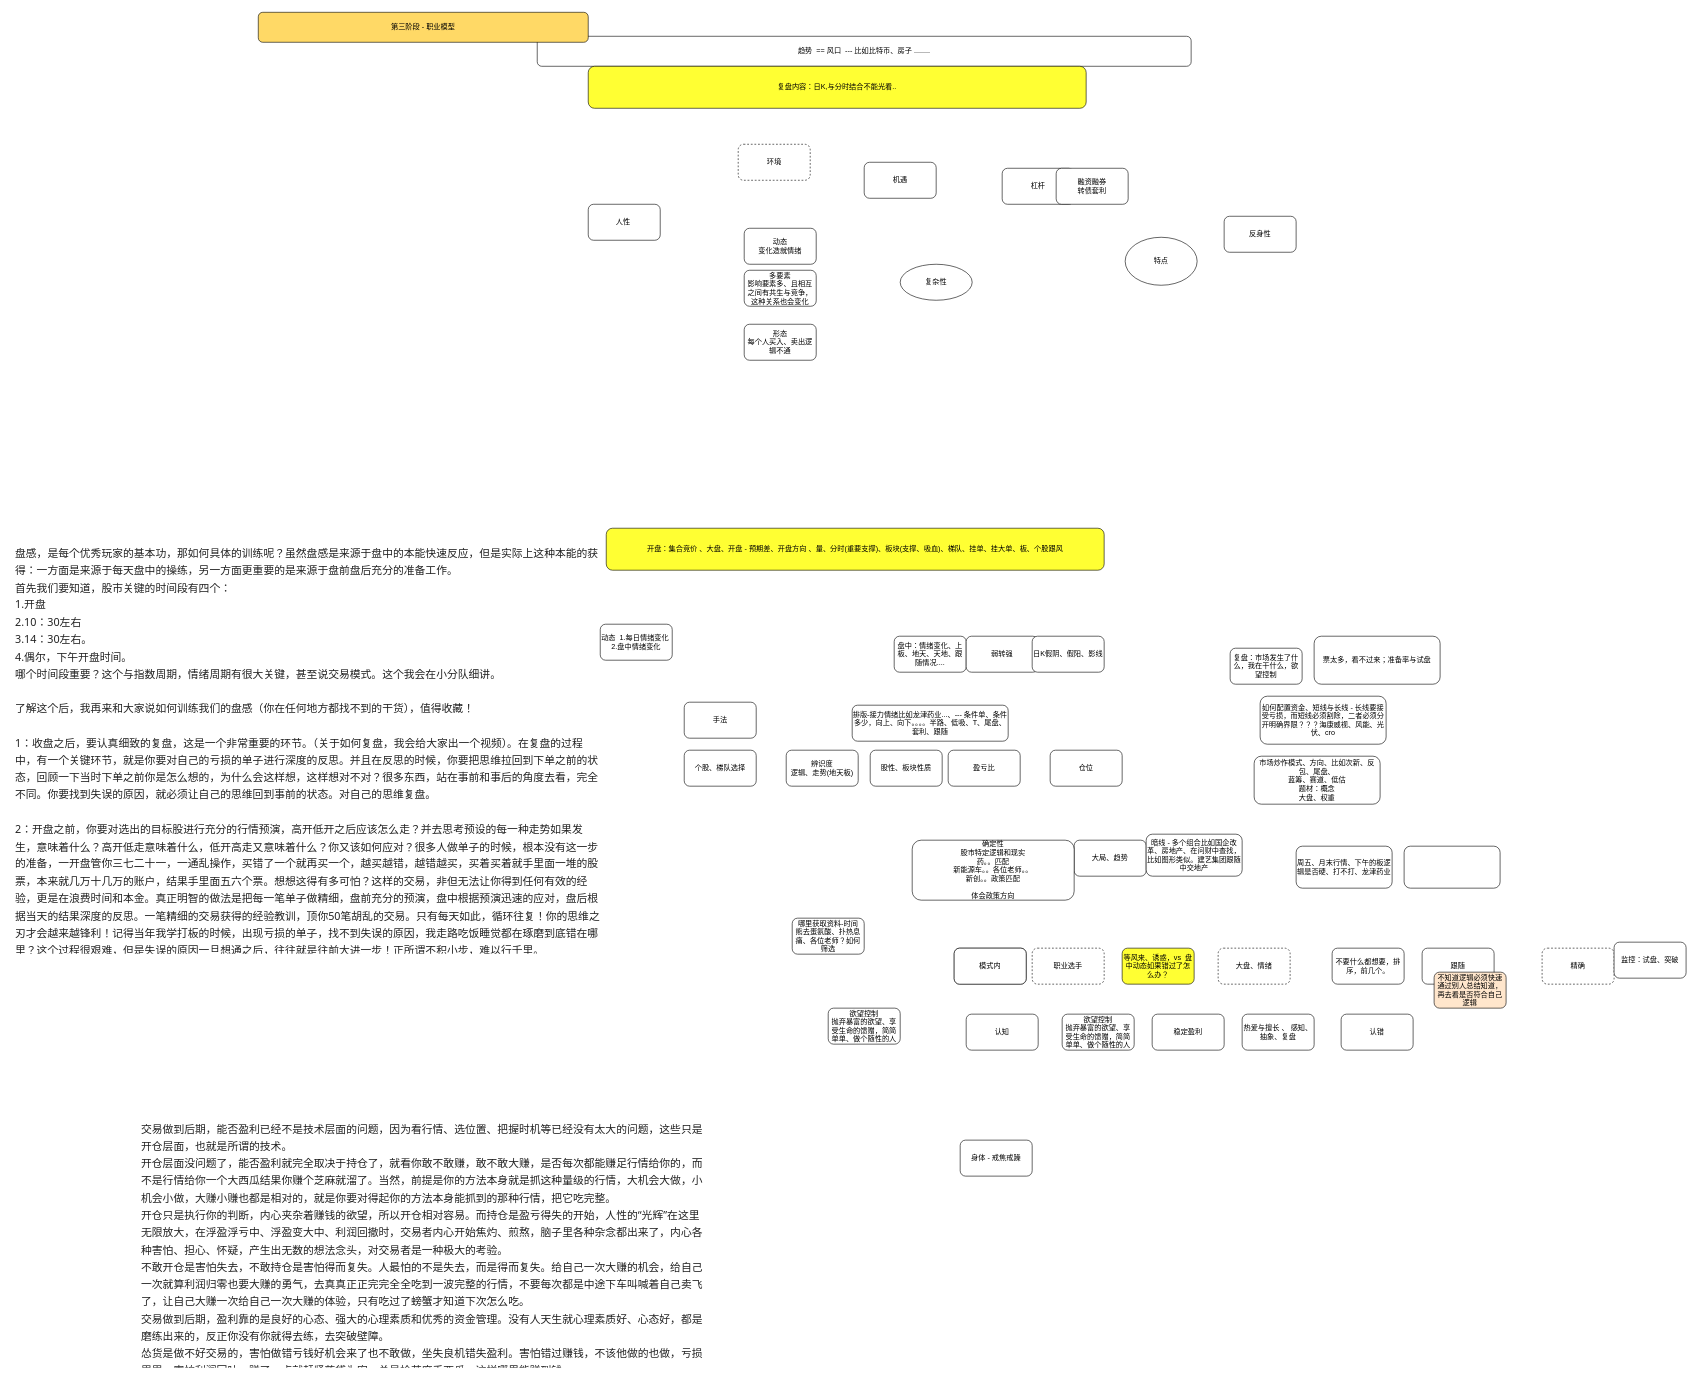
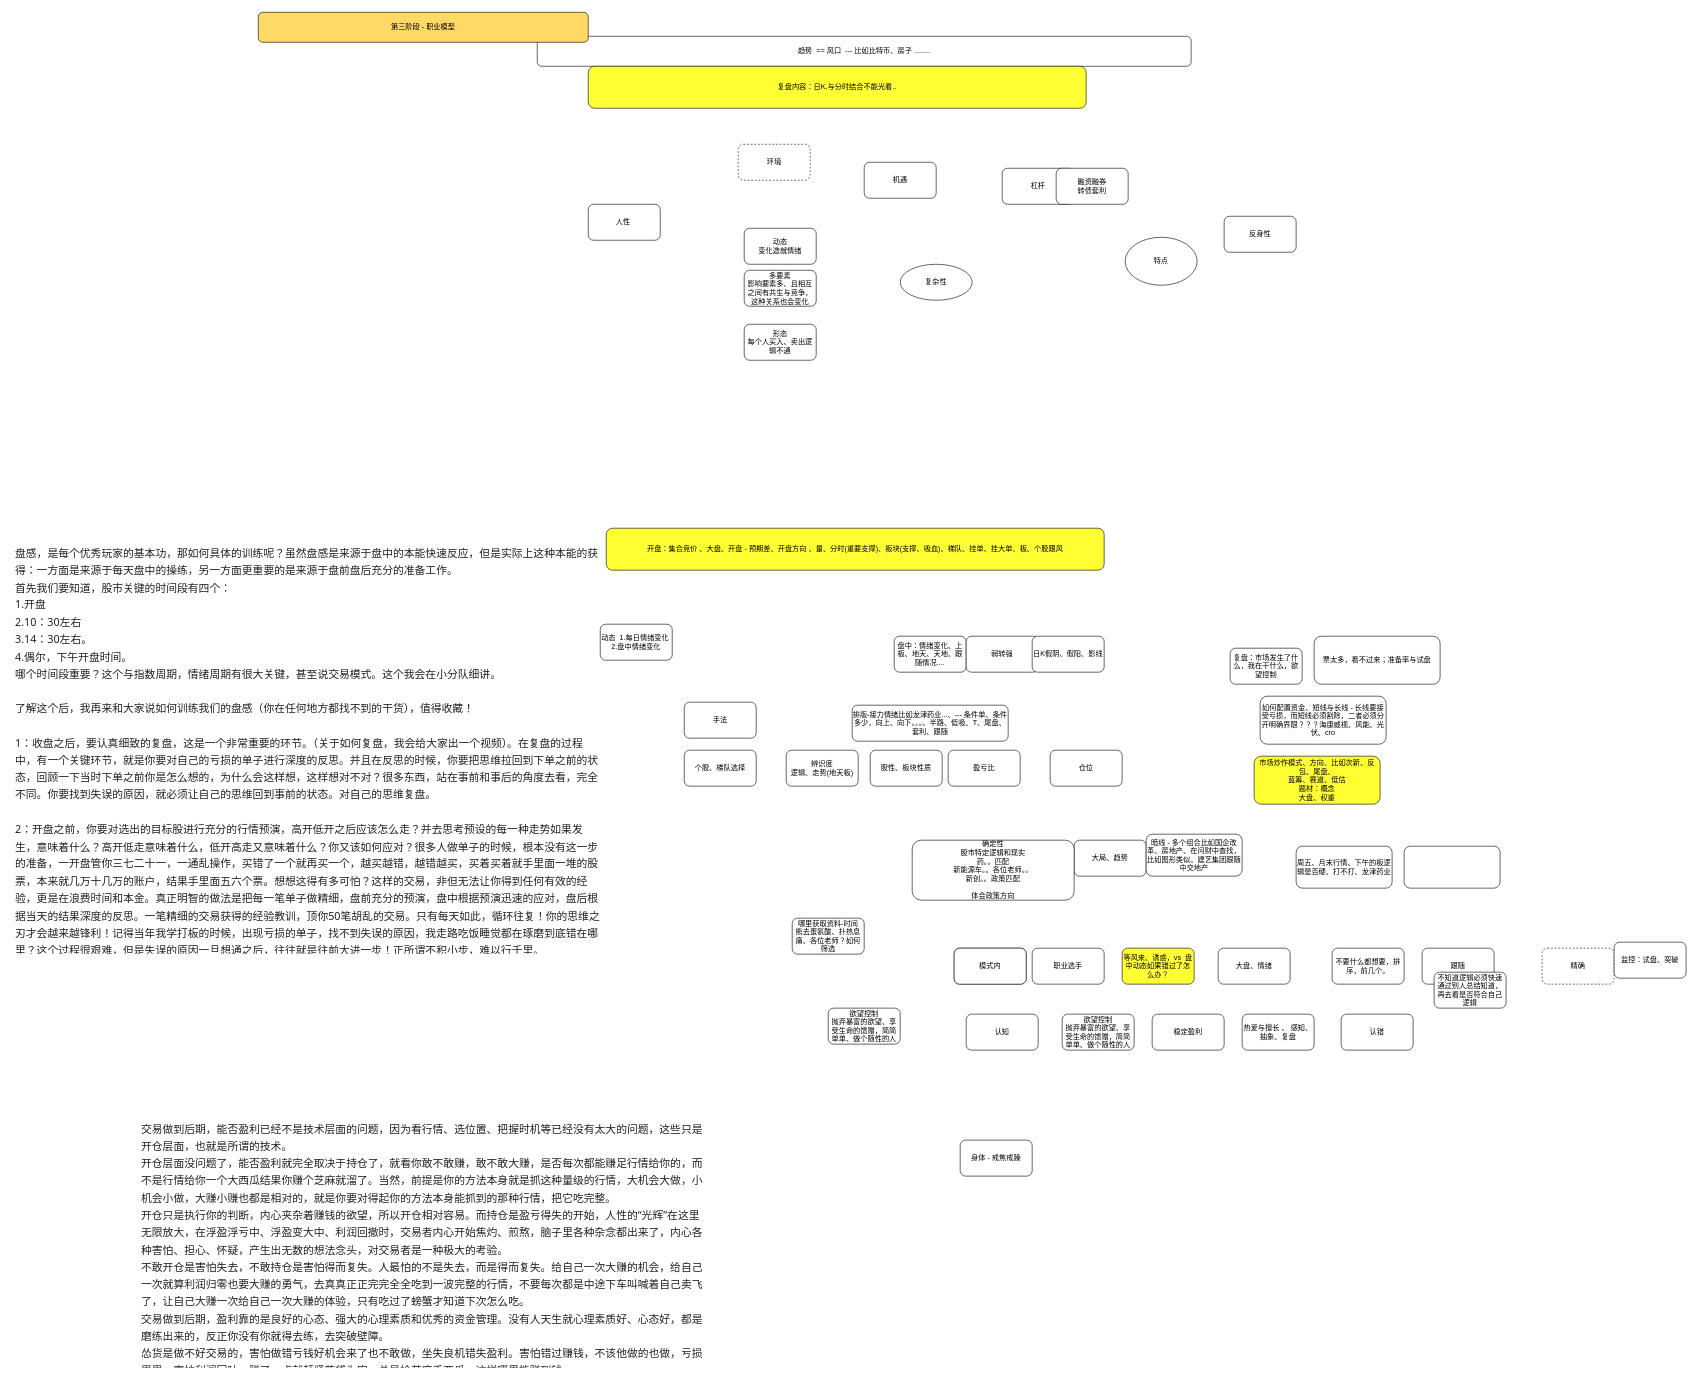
(1317, 780) -> (1317, 780)
(1068, 966) -> (1068, 966)
(1254, 966) -> (1254, 966)
(1470, 990) -> (1470, 990)
